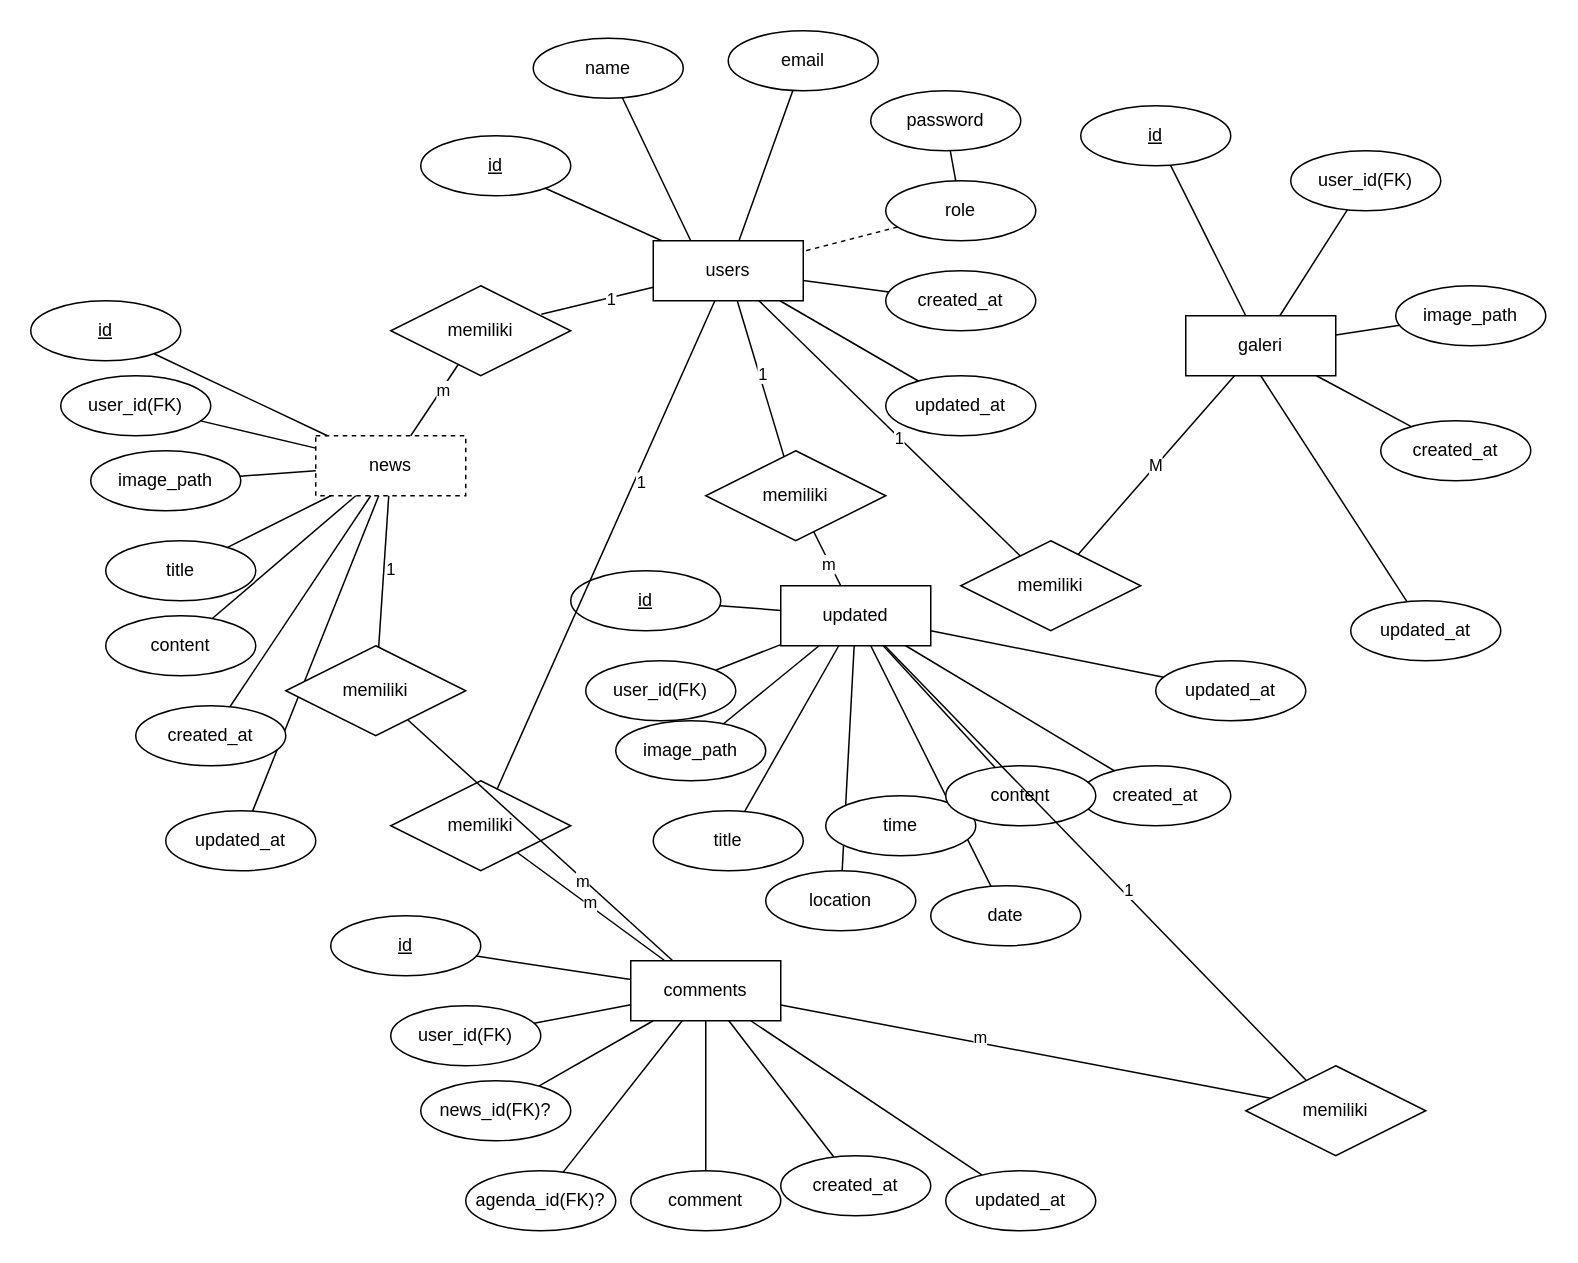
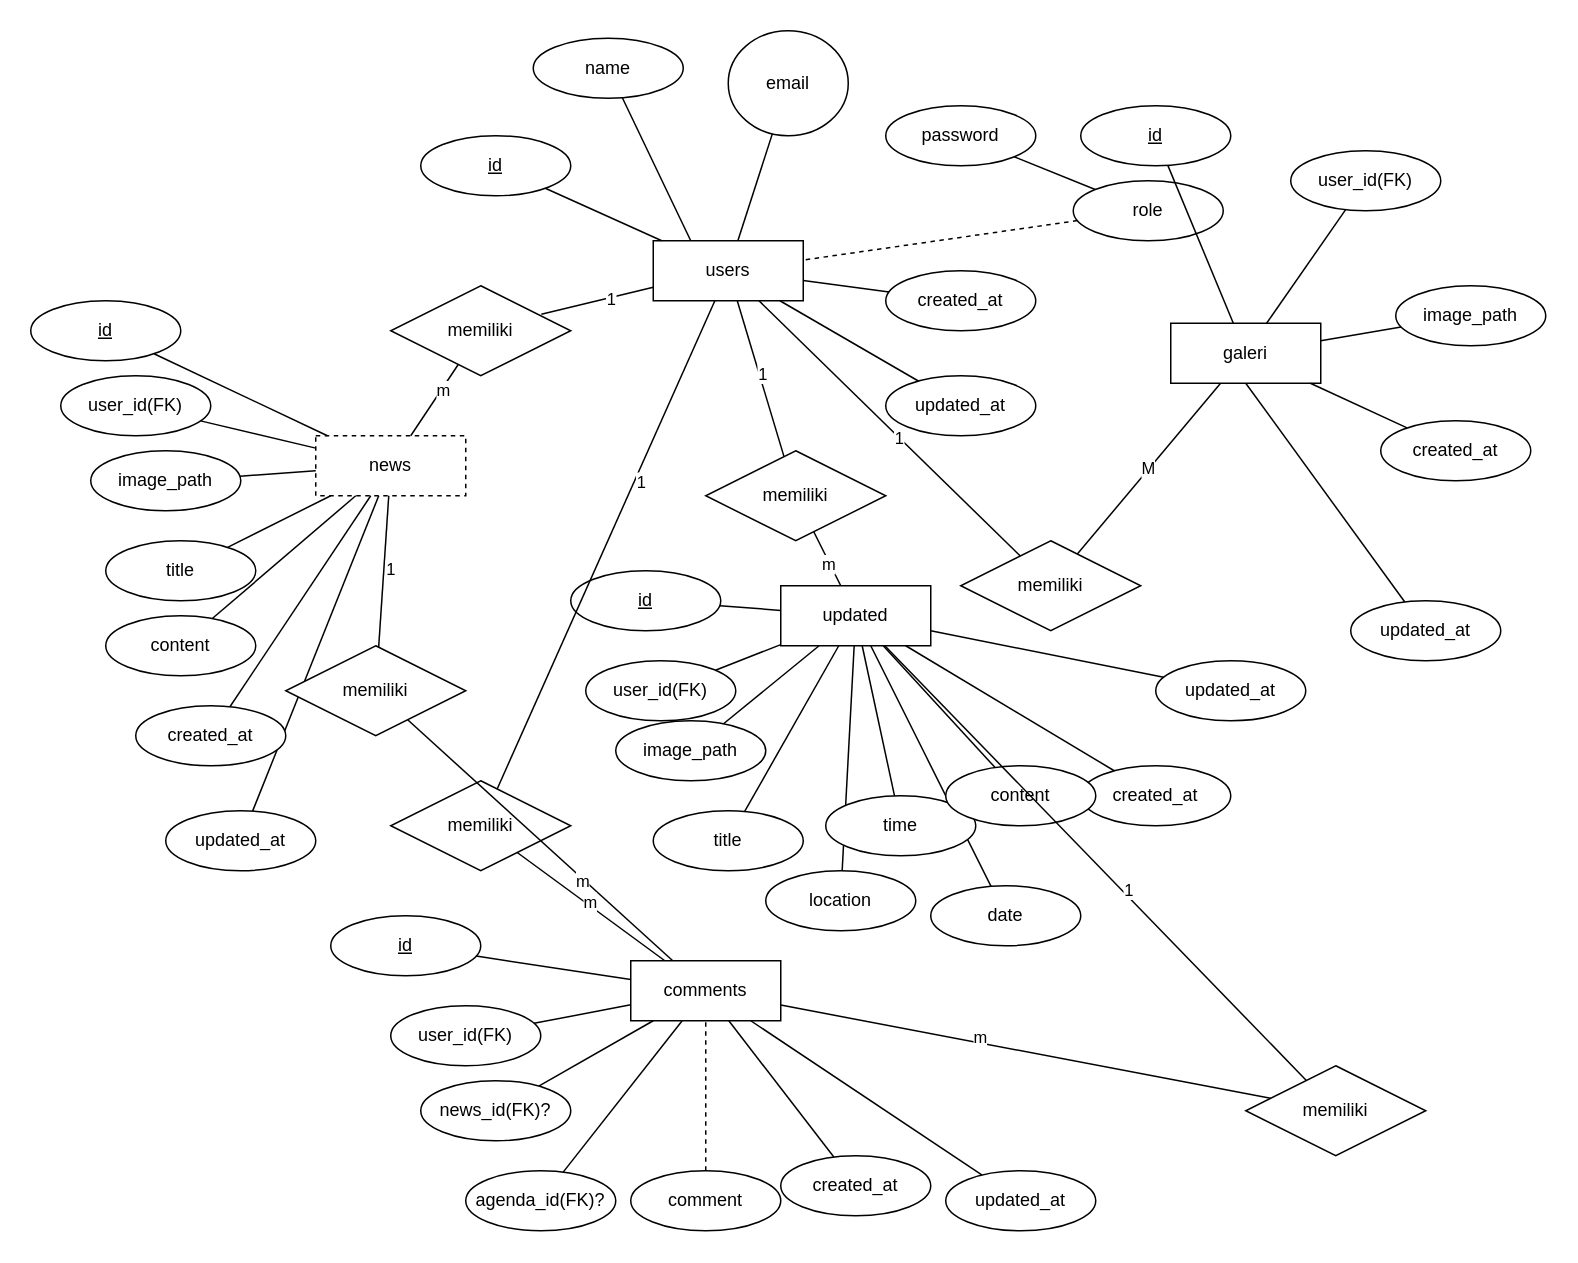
(803, 61) -> (788, 83)
(946, 121) -> (961, 136)
(961, 211) -> (1148, 211)
(1261, 346) -> (1246, 353)
none -> (878, 721)
(706, 1097) -> (706, 1097)
